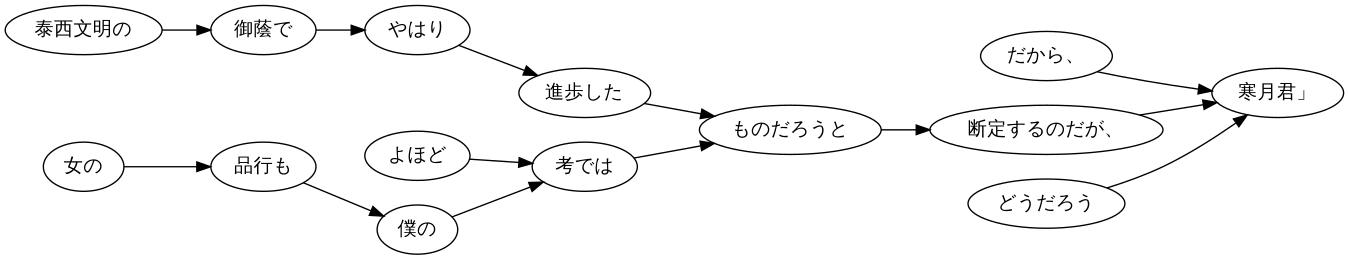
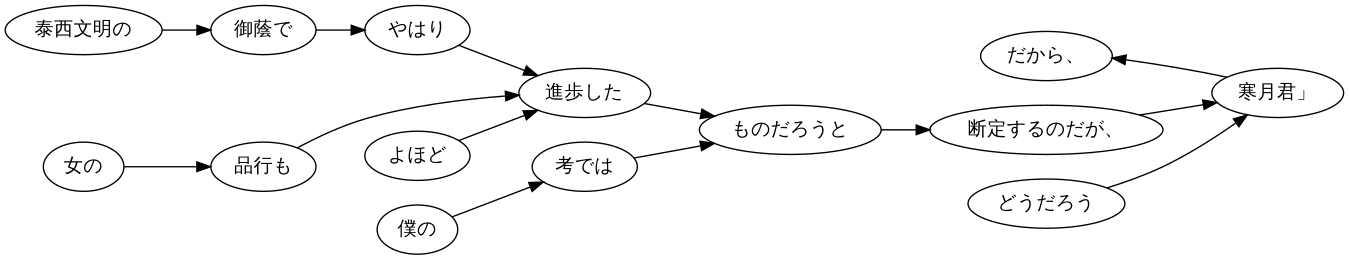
(1148, 81) -> (1177, 68)
(494, 161) -> (491, 128)
(337, 197) -> (398, 111)
